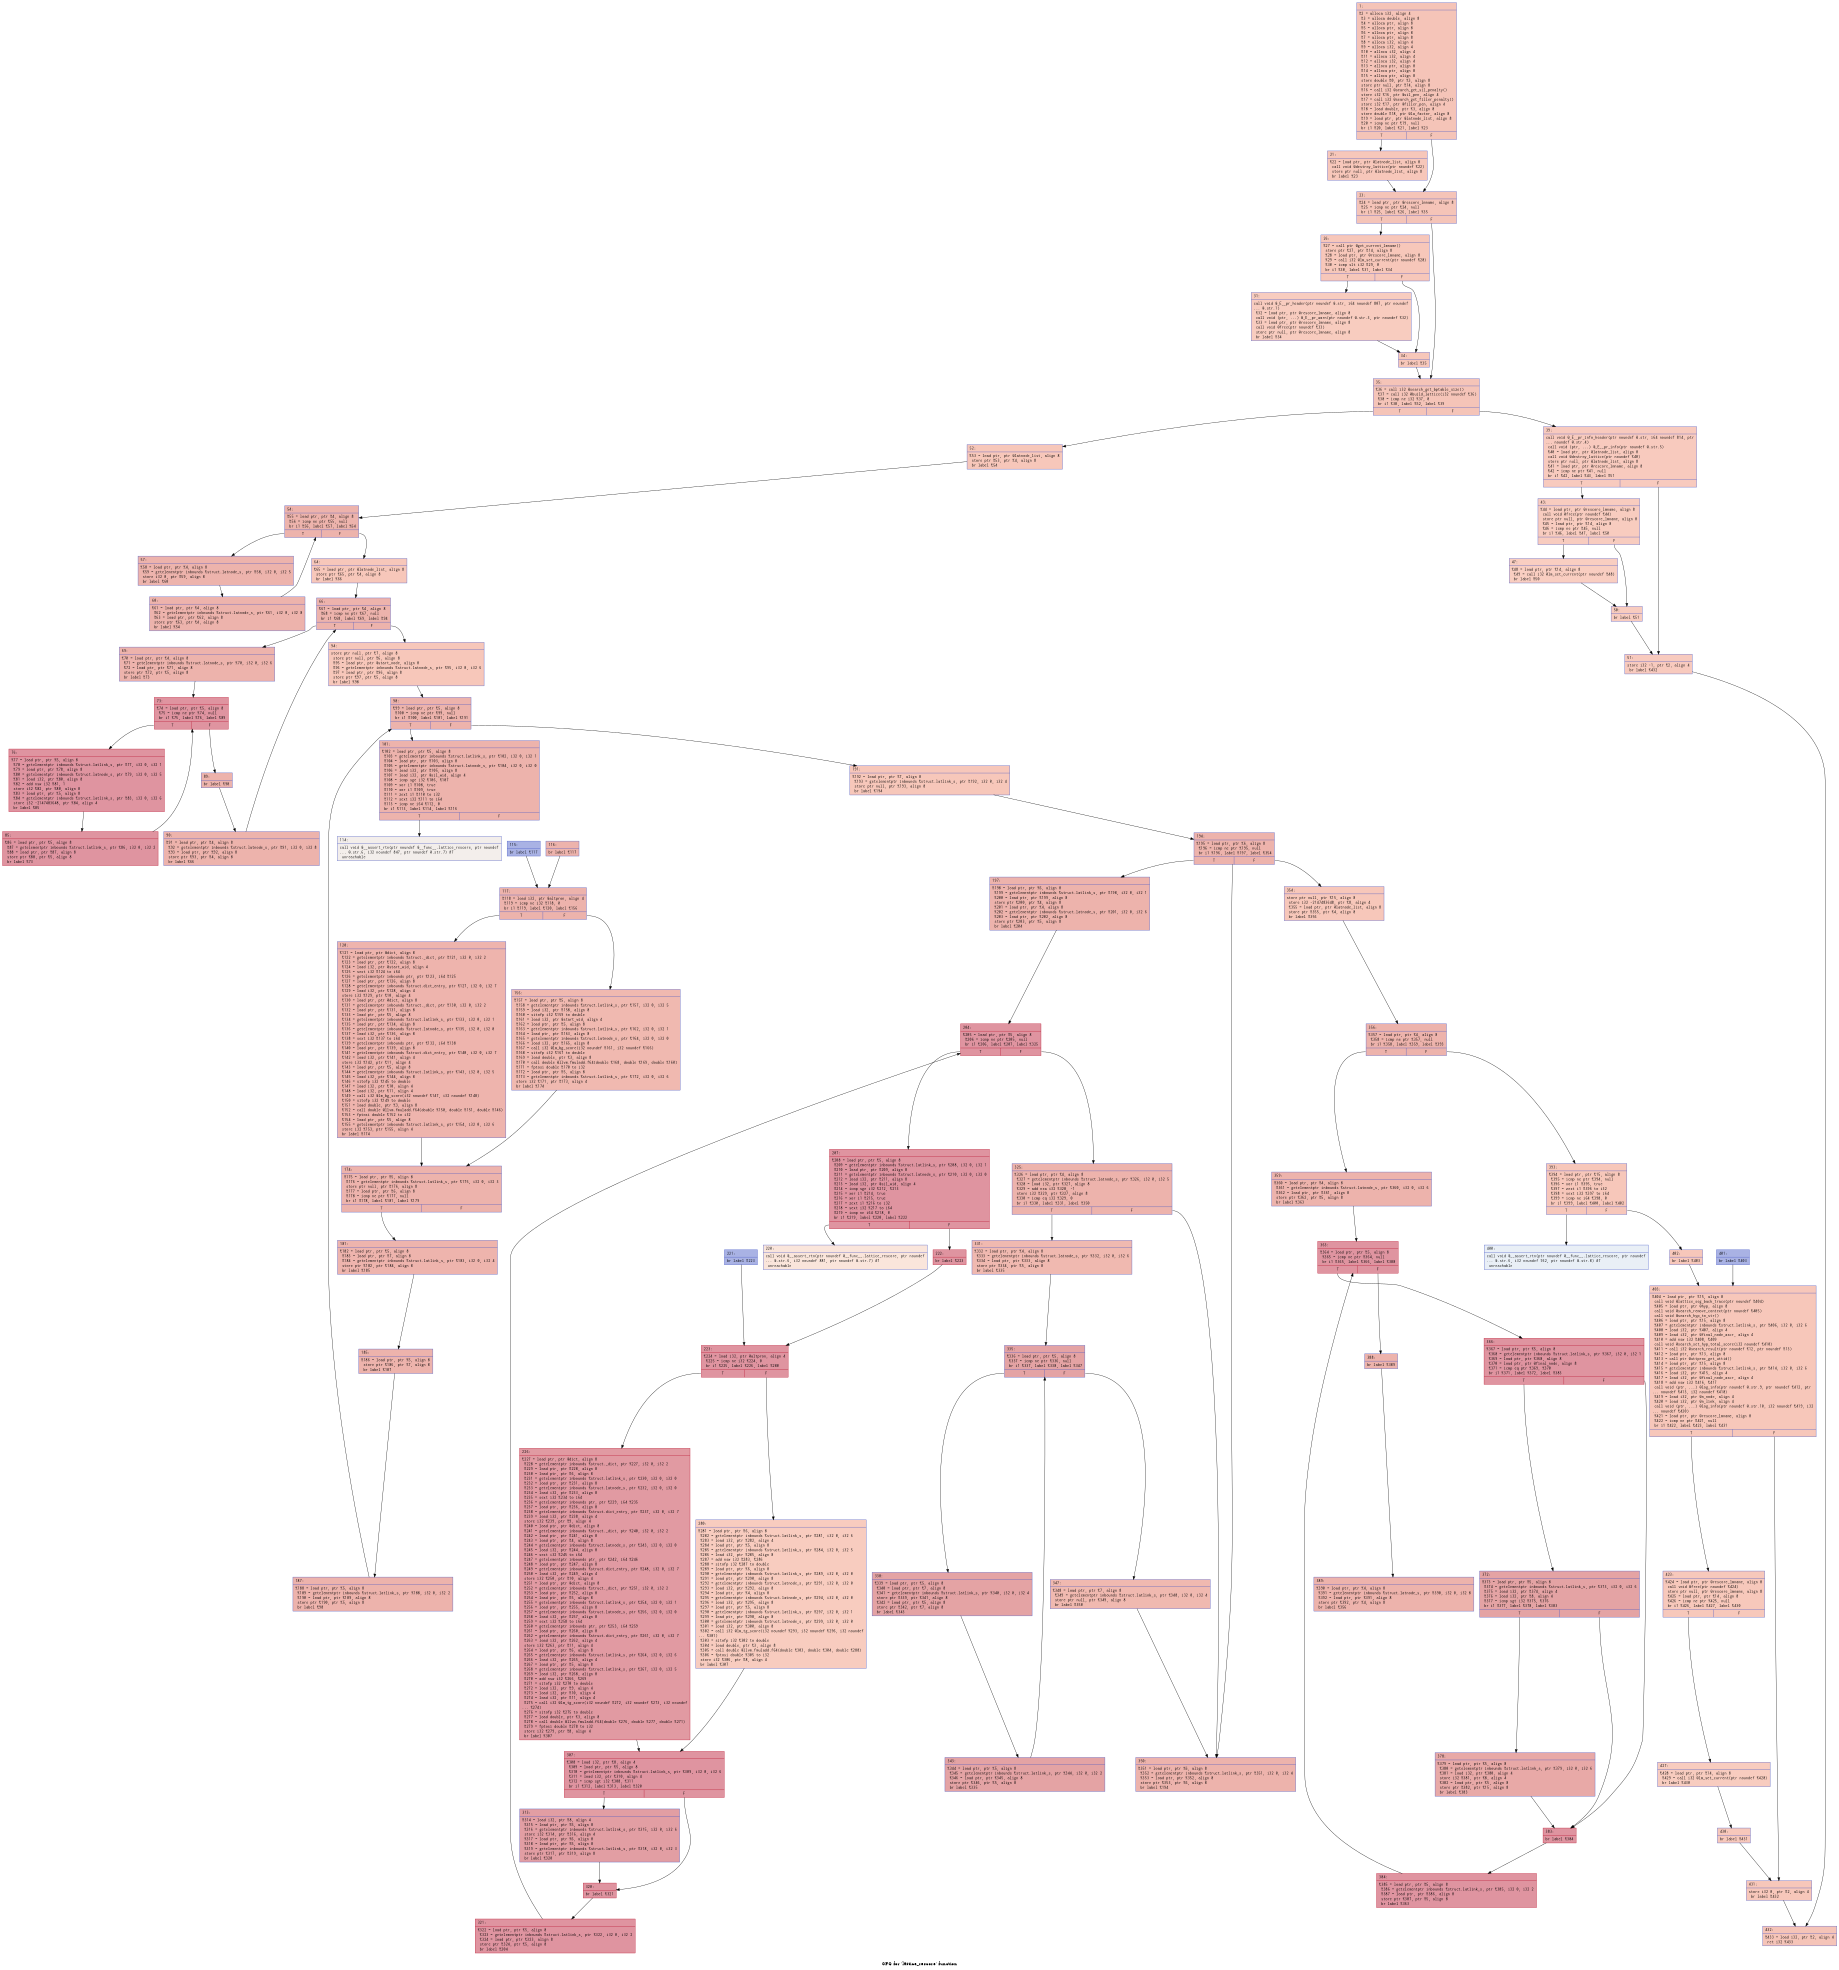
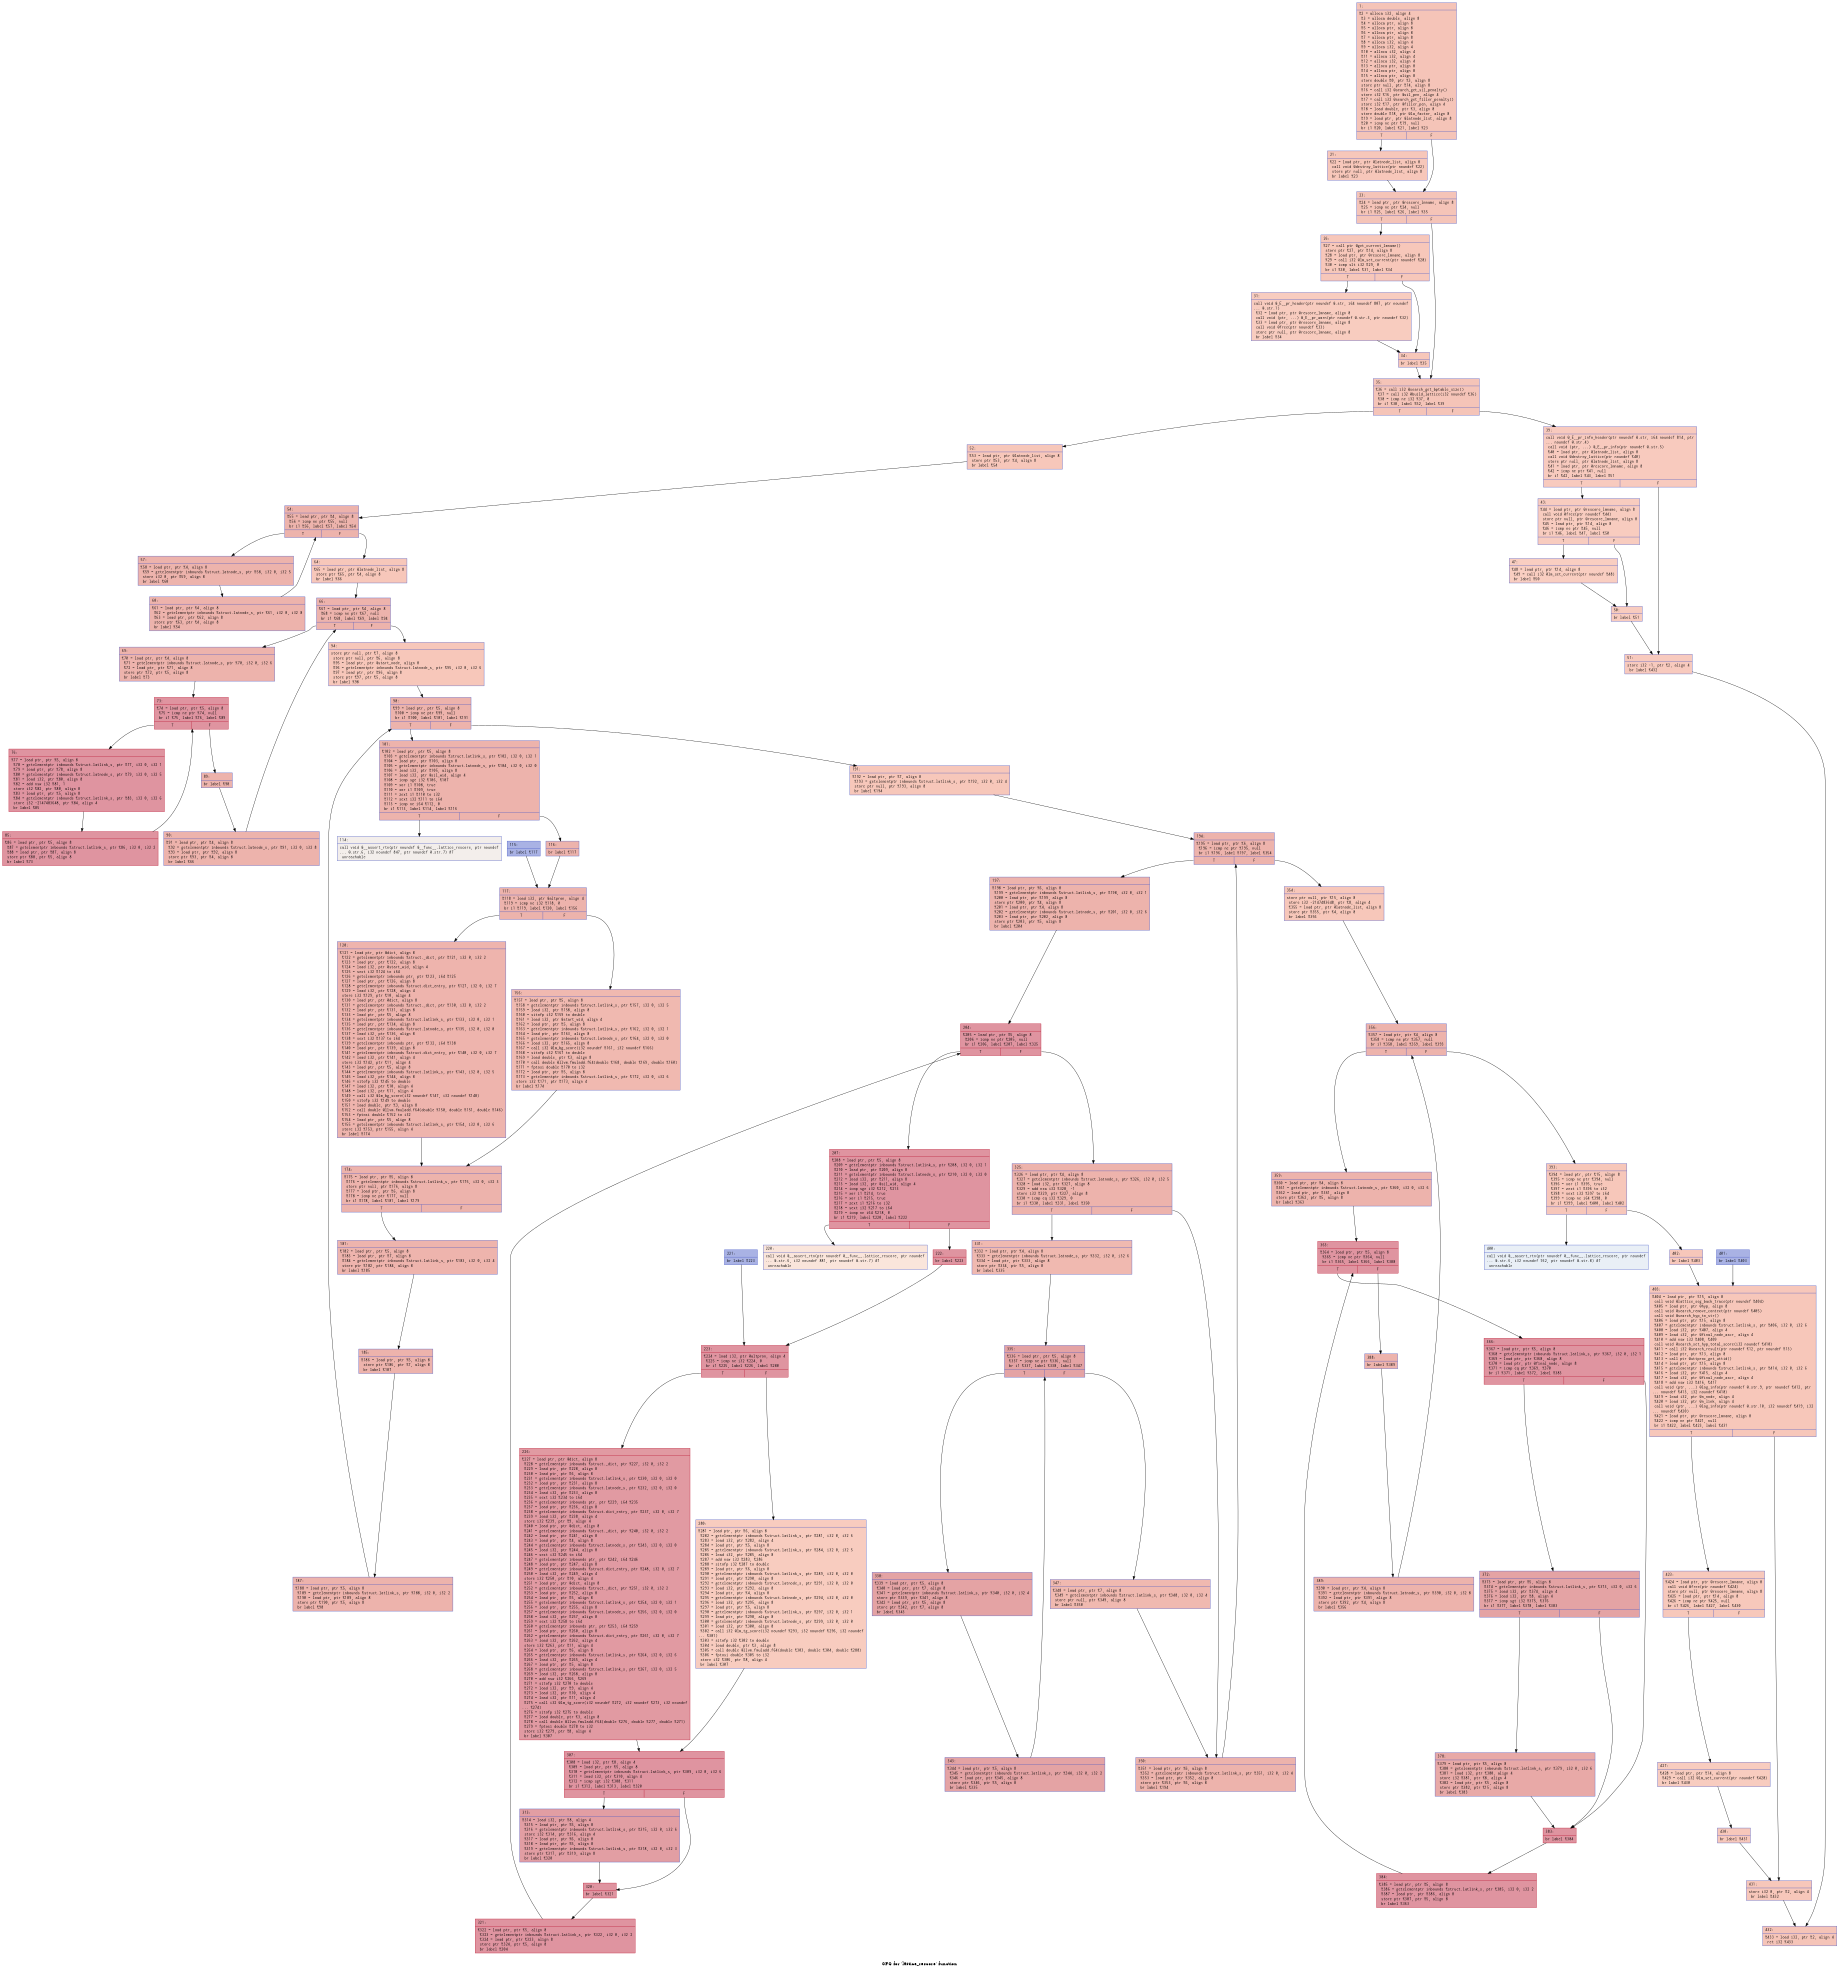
none -> (553, 824)
(1231, 1310) -> (1237, 1313)
none -> (1437, 1318)
